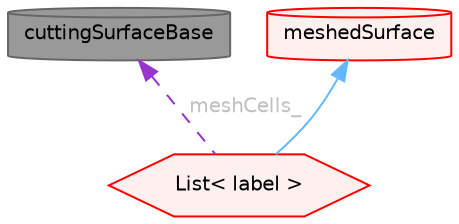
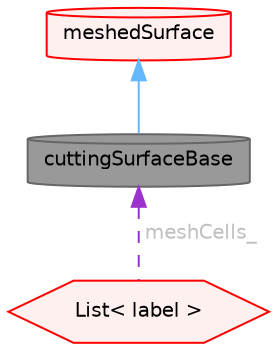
(310, 119) -> (139, 107)
